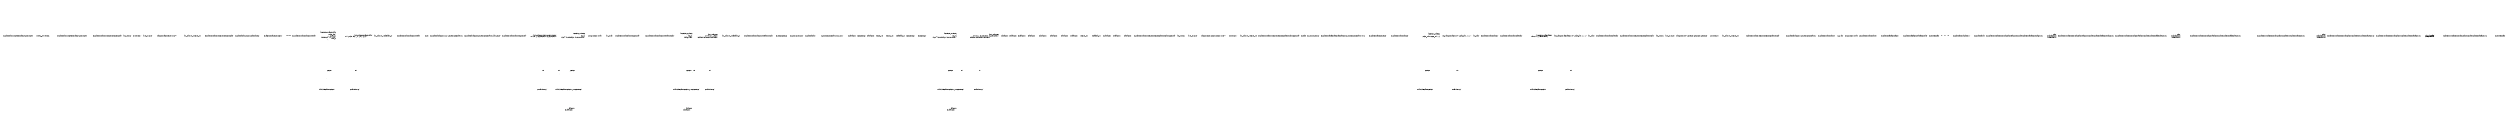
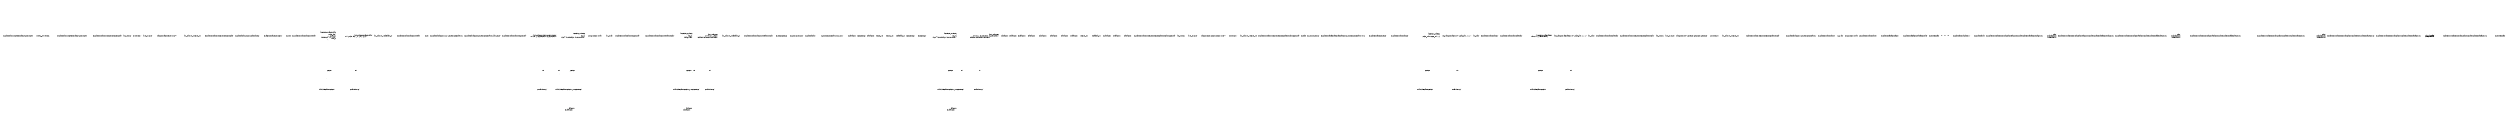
(289, 36) -> (289, 36)
